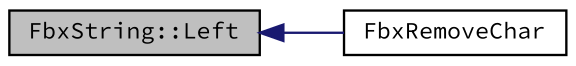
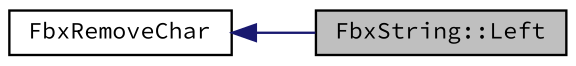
(314, 33) -> (286, 33)
